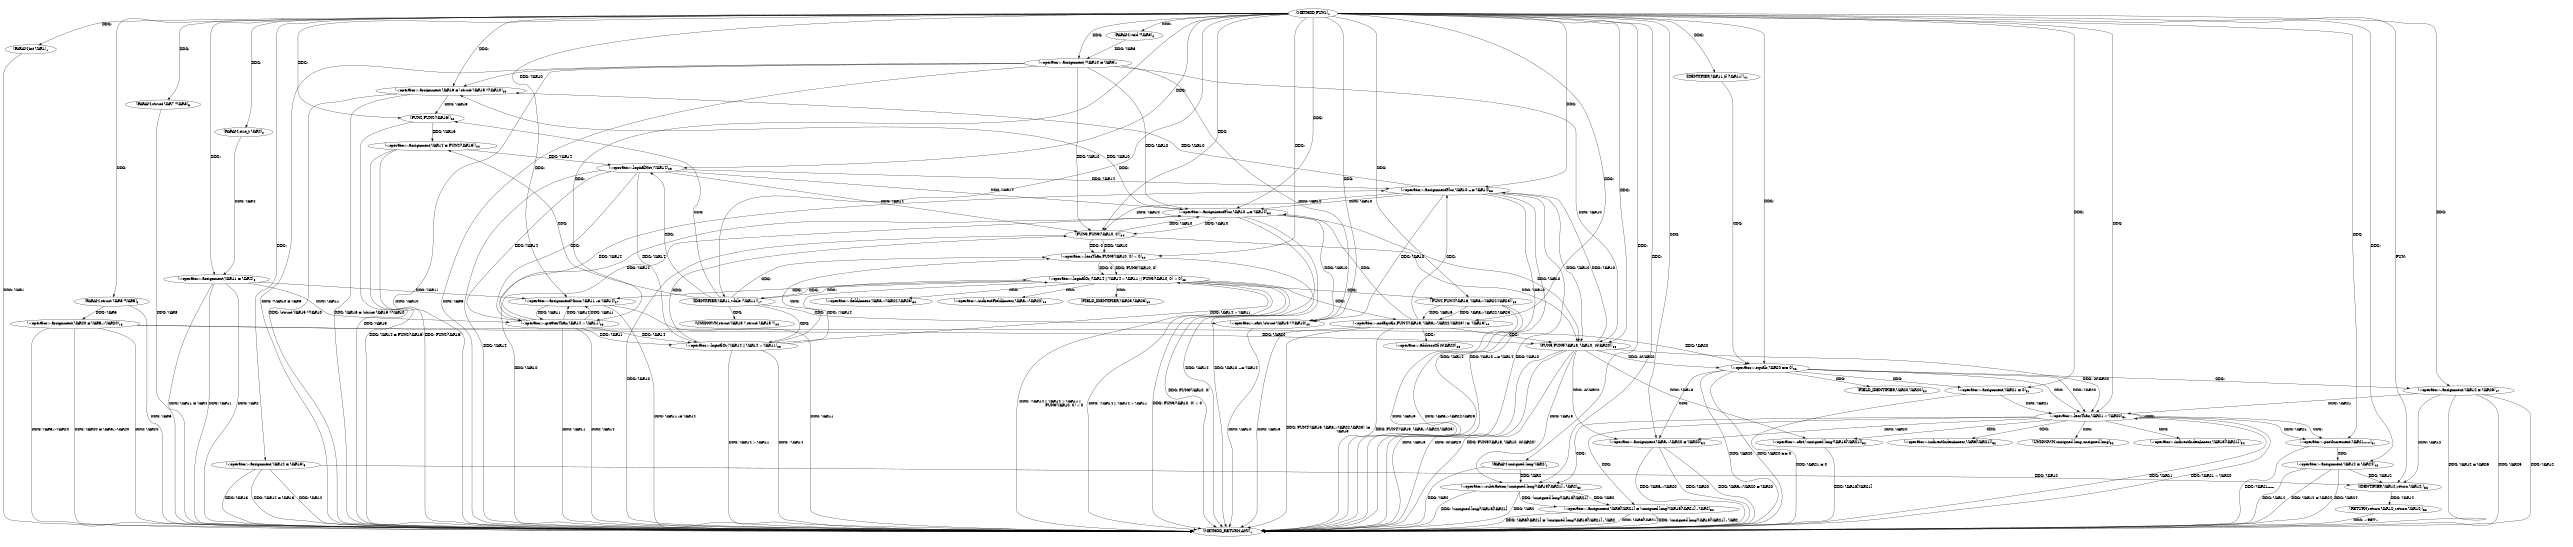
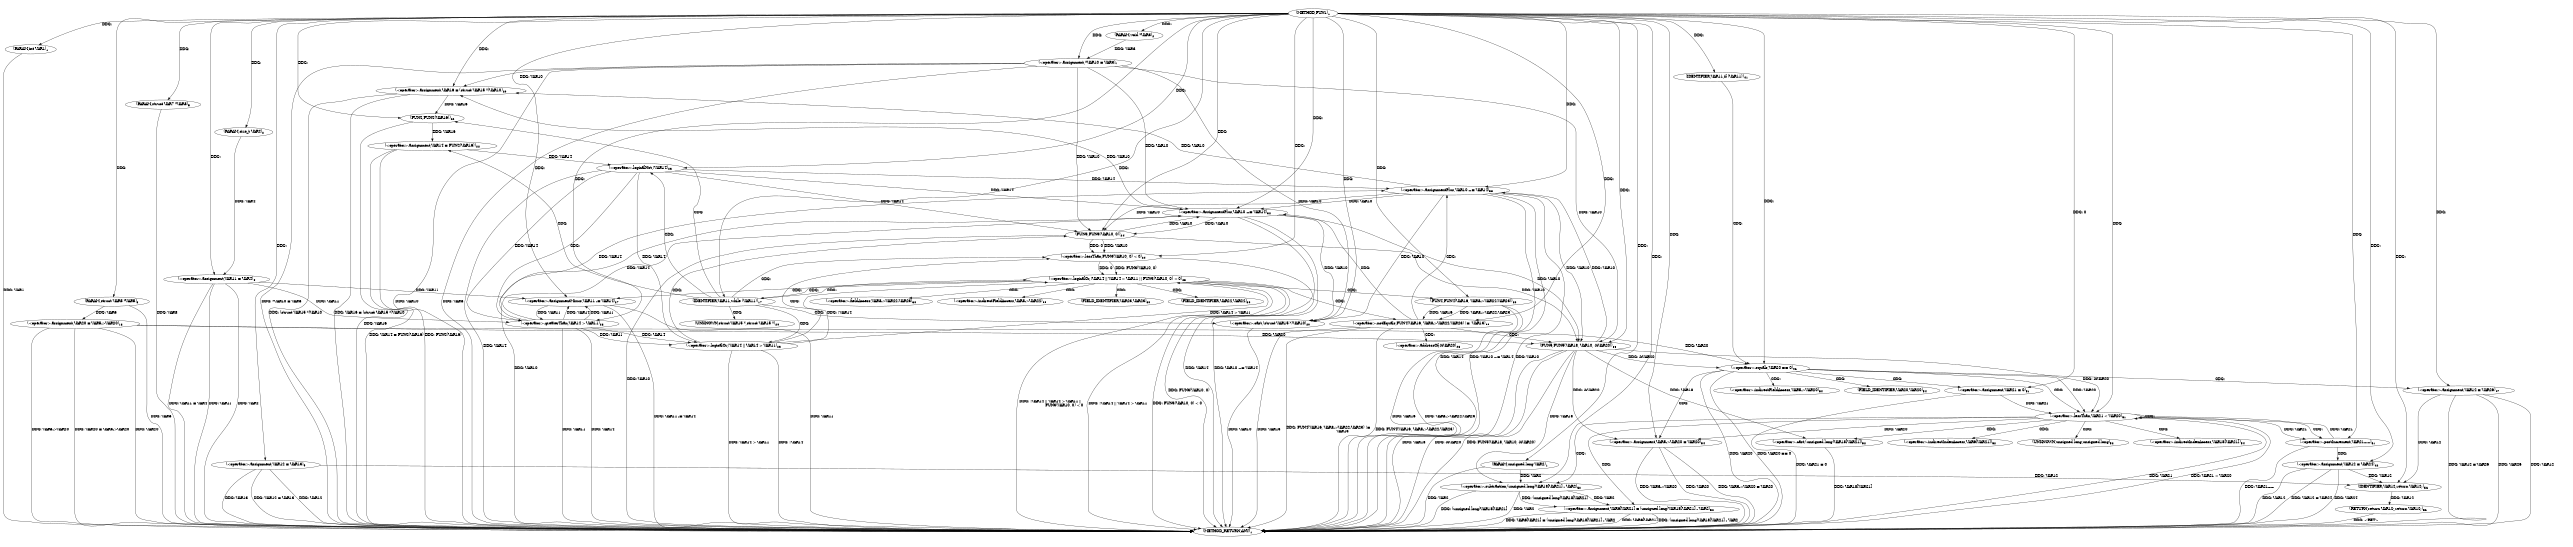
(2080, 213) -> (2080, 213)
(2401, 257) -> (2401, 257)
none -> (1216, 302)
none -> (1777, 391)
(2274, 404) -> (2241, 420)
